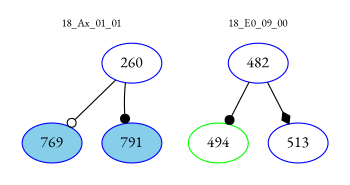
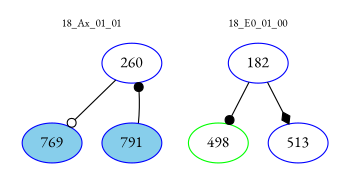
(258, 24) -> (258, 24)
(258, 63) -> (258, 63)
(124, 98) -> (139, 107)
(218, 143) -> (218, 143)
